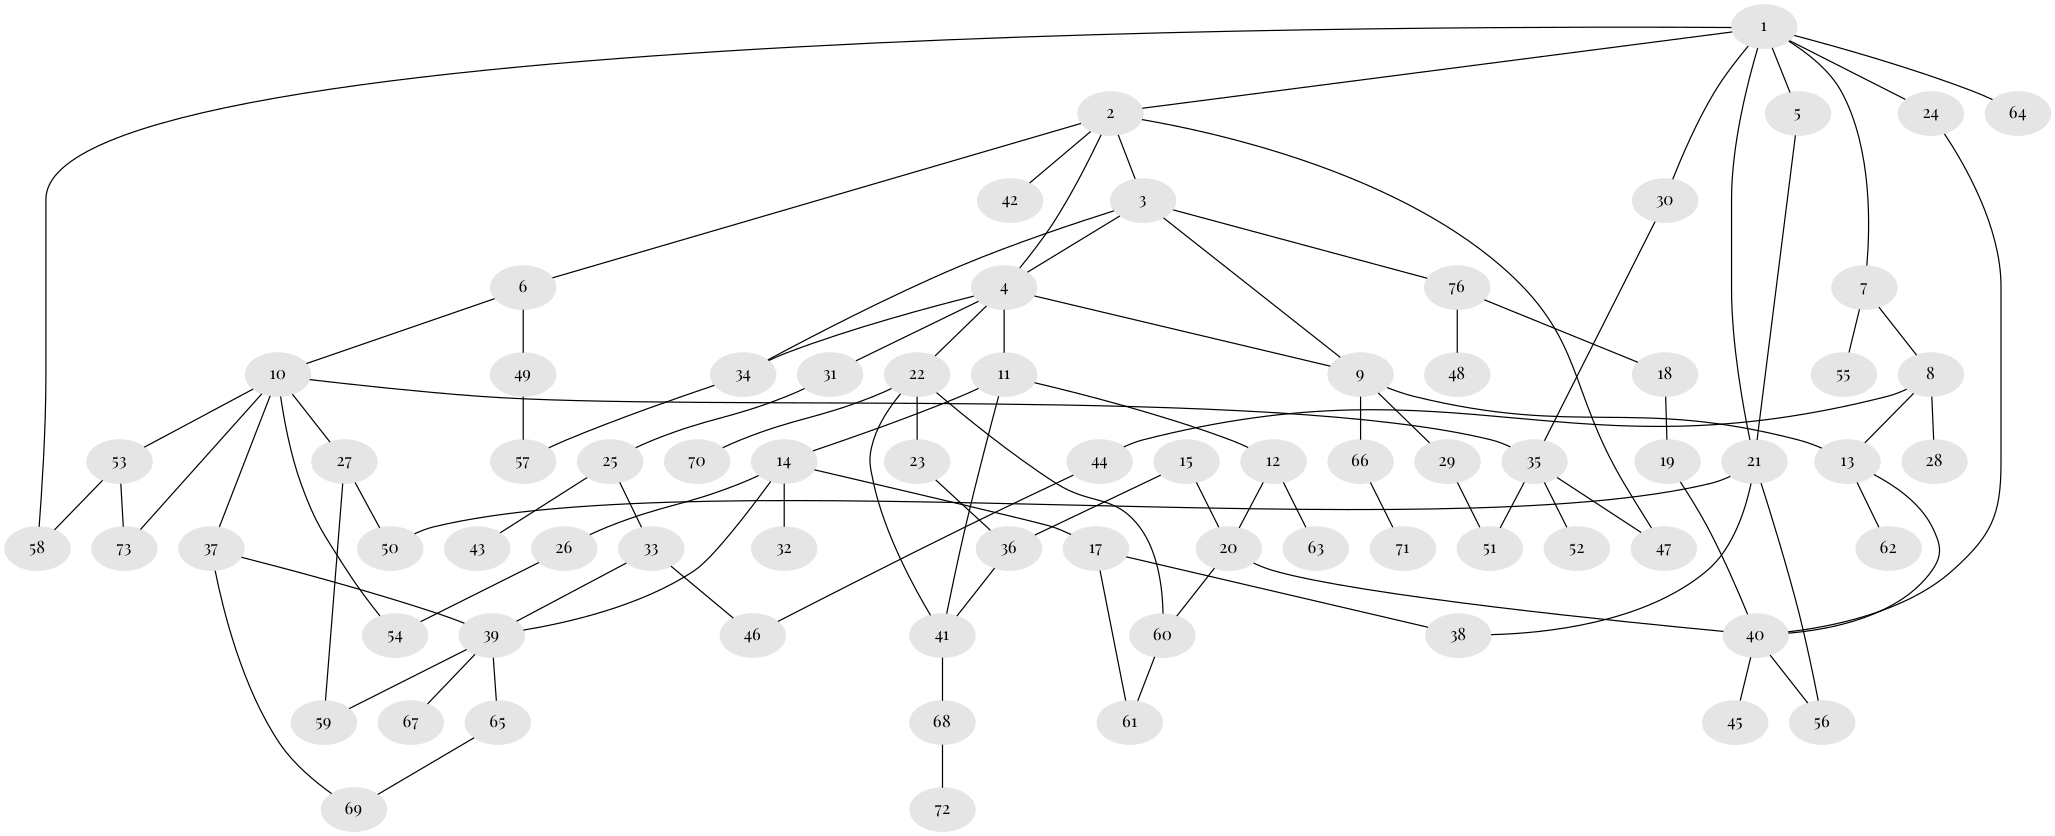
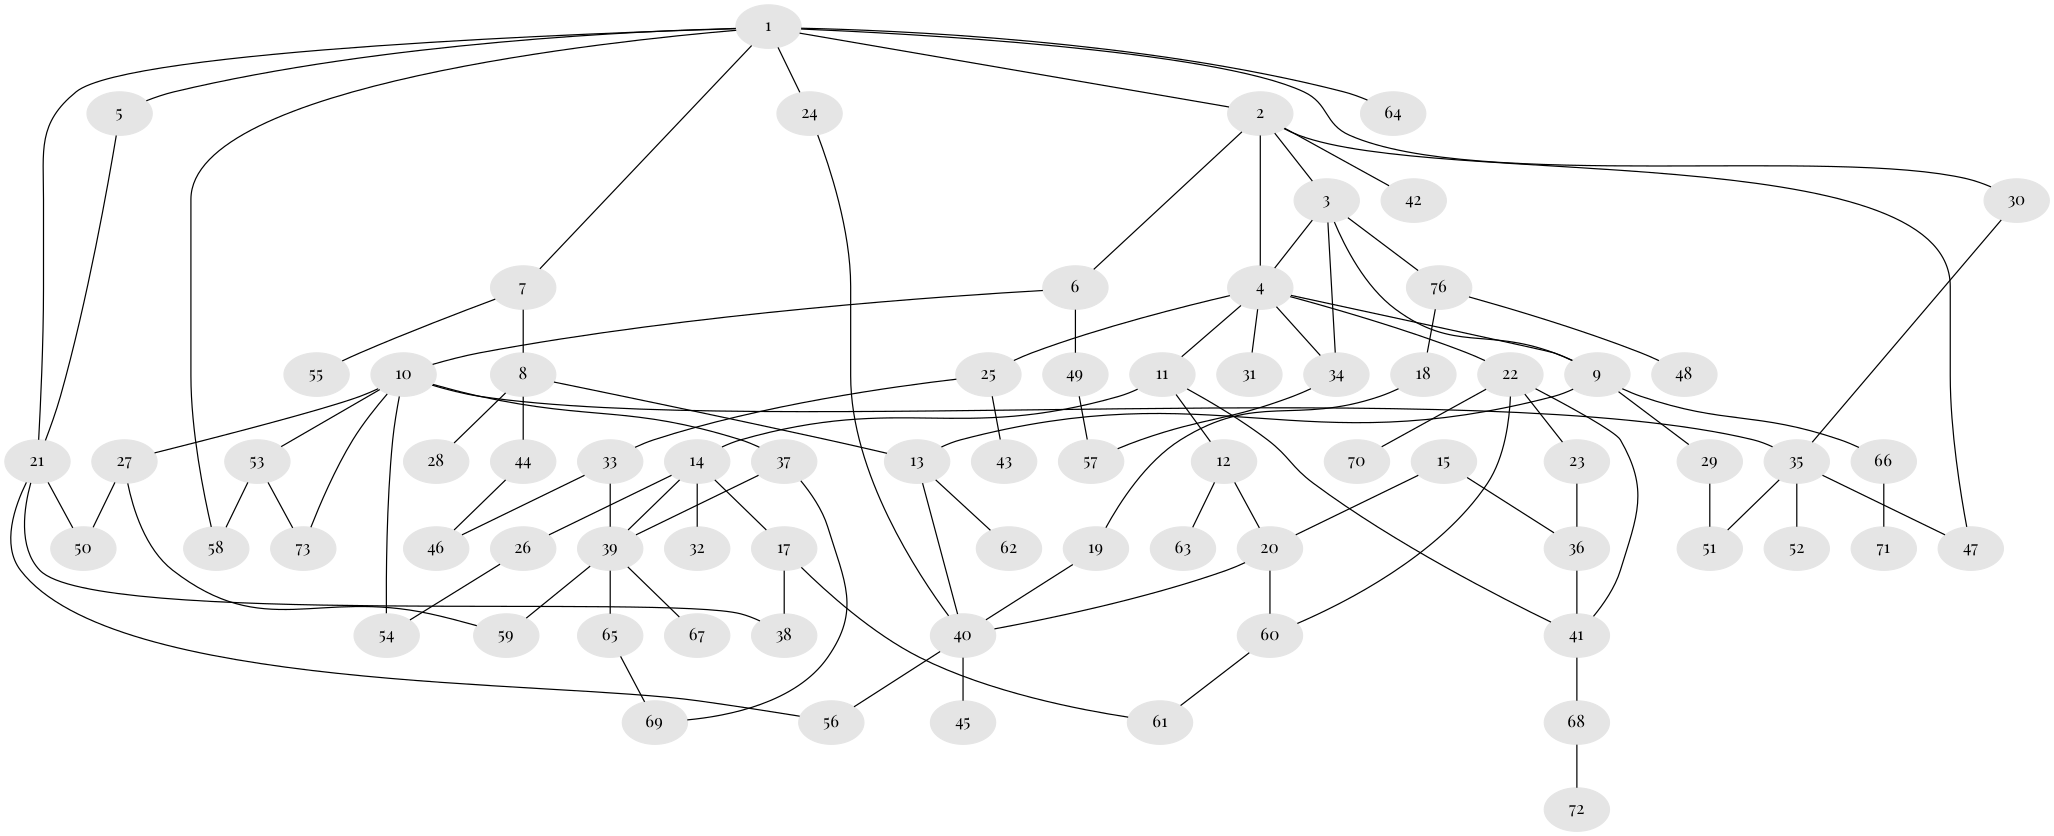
(720, 418) -> (1121, 324)
